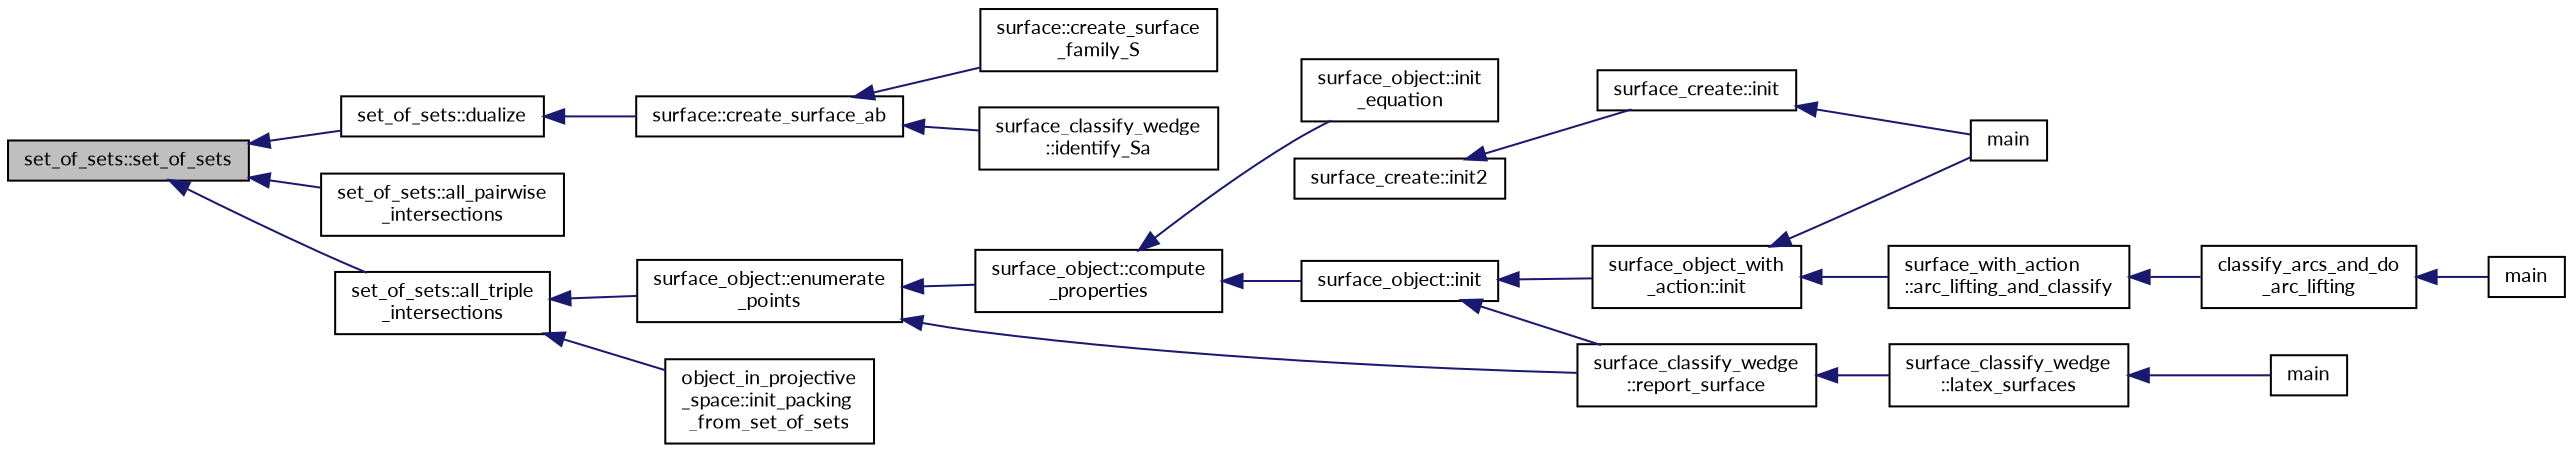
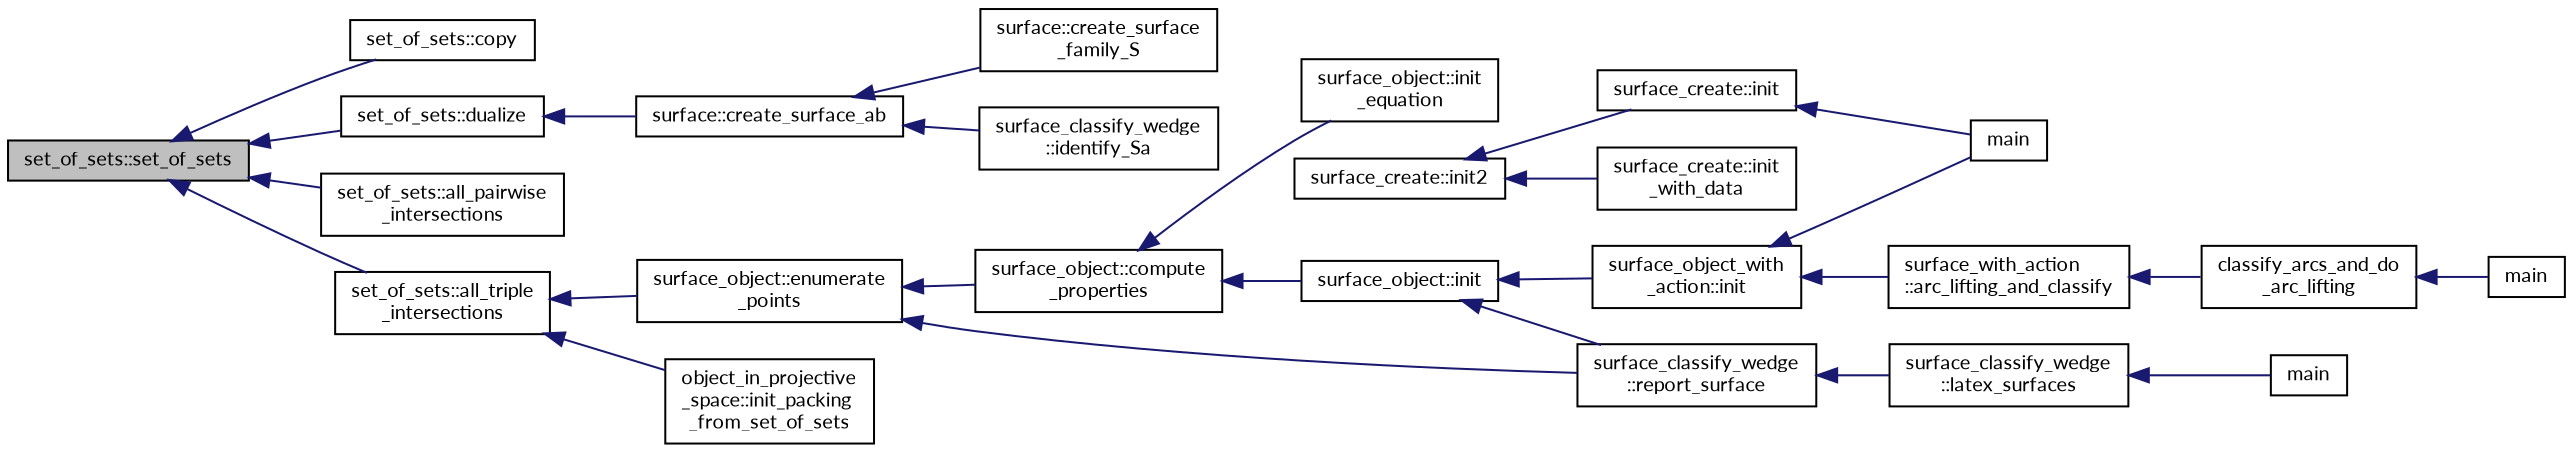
none -> (443, 40)
none -> (1697, 179)
